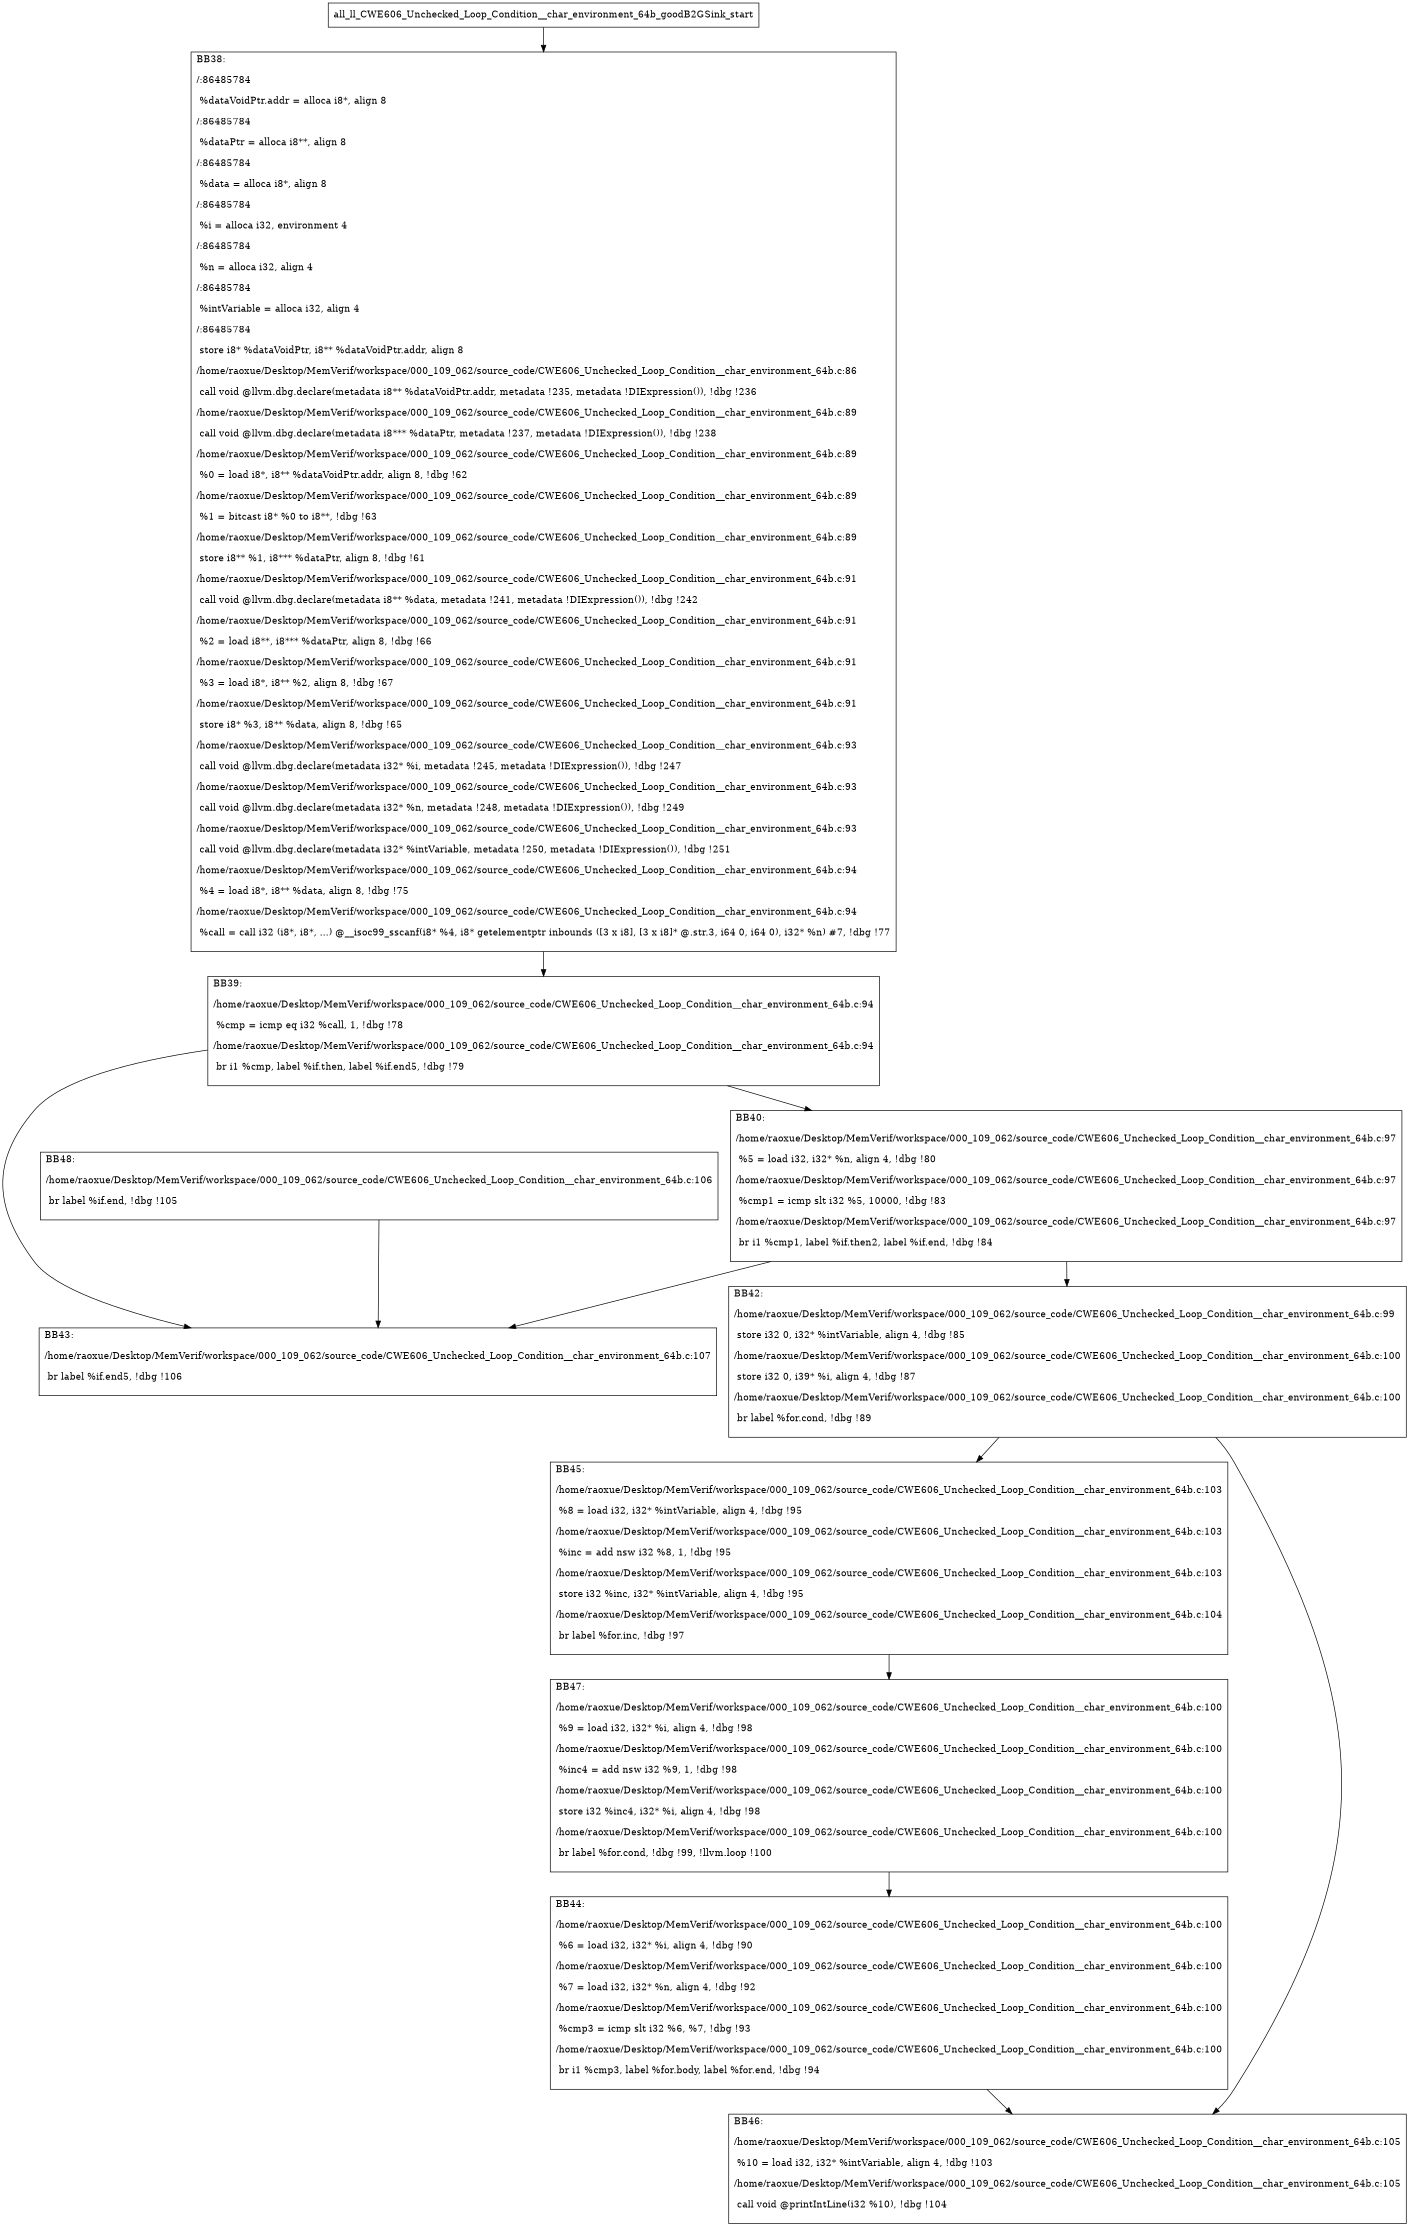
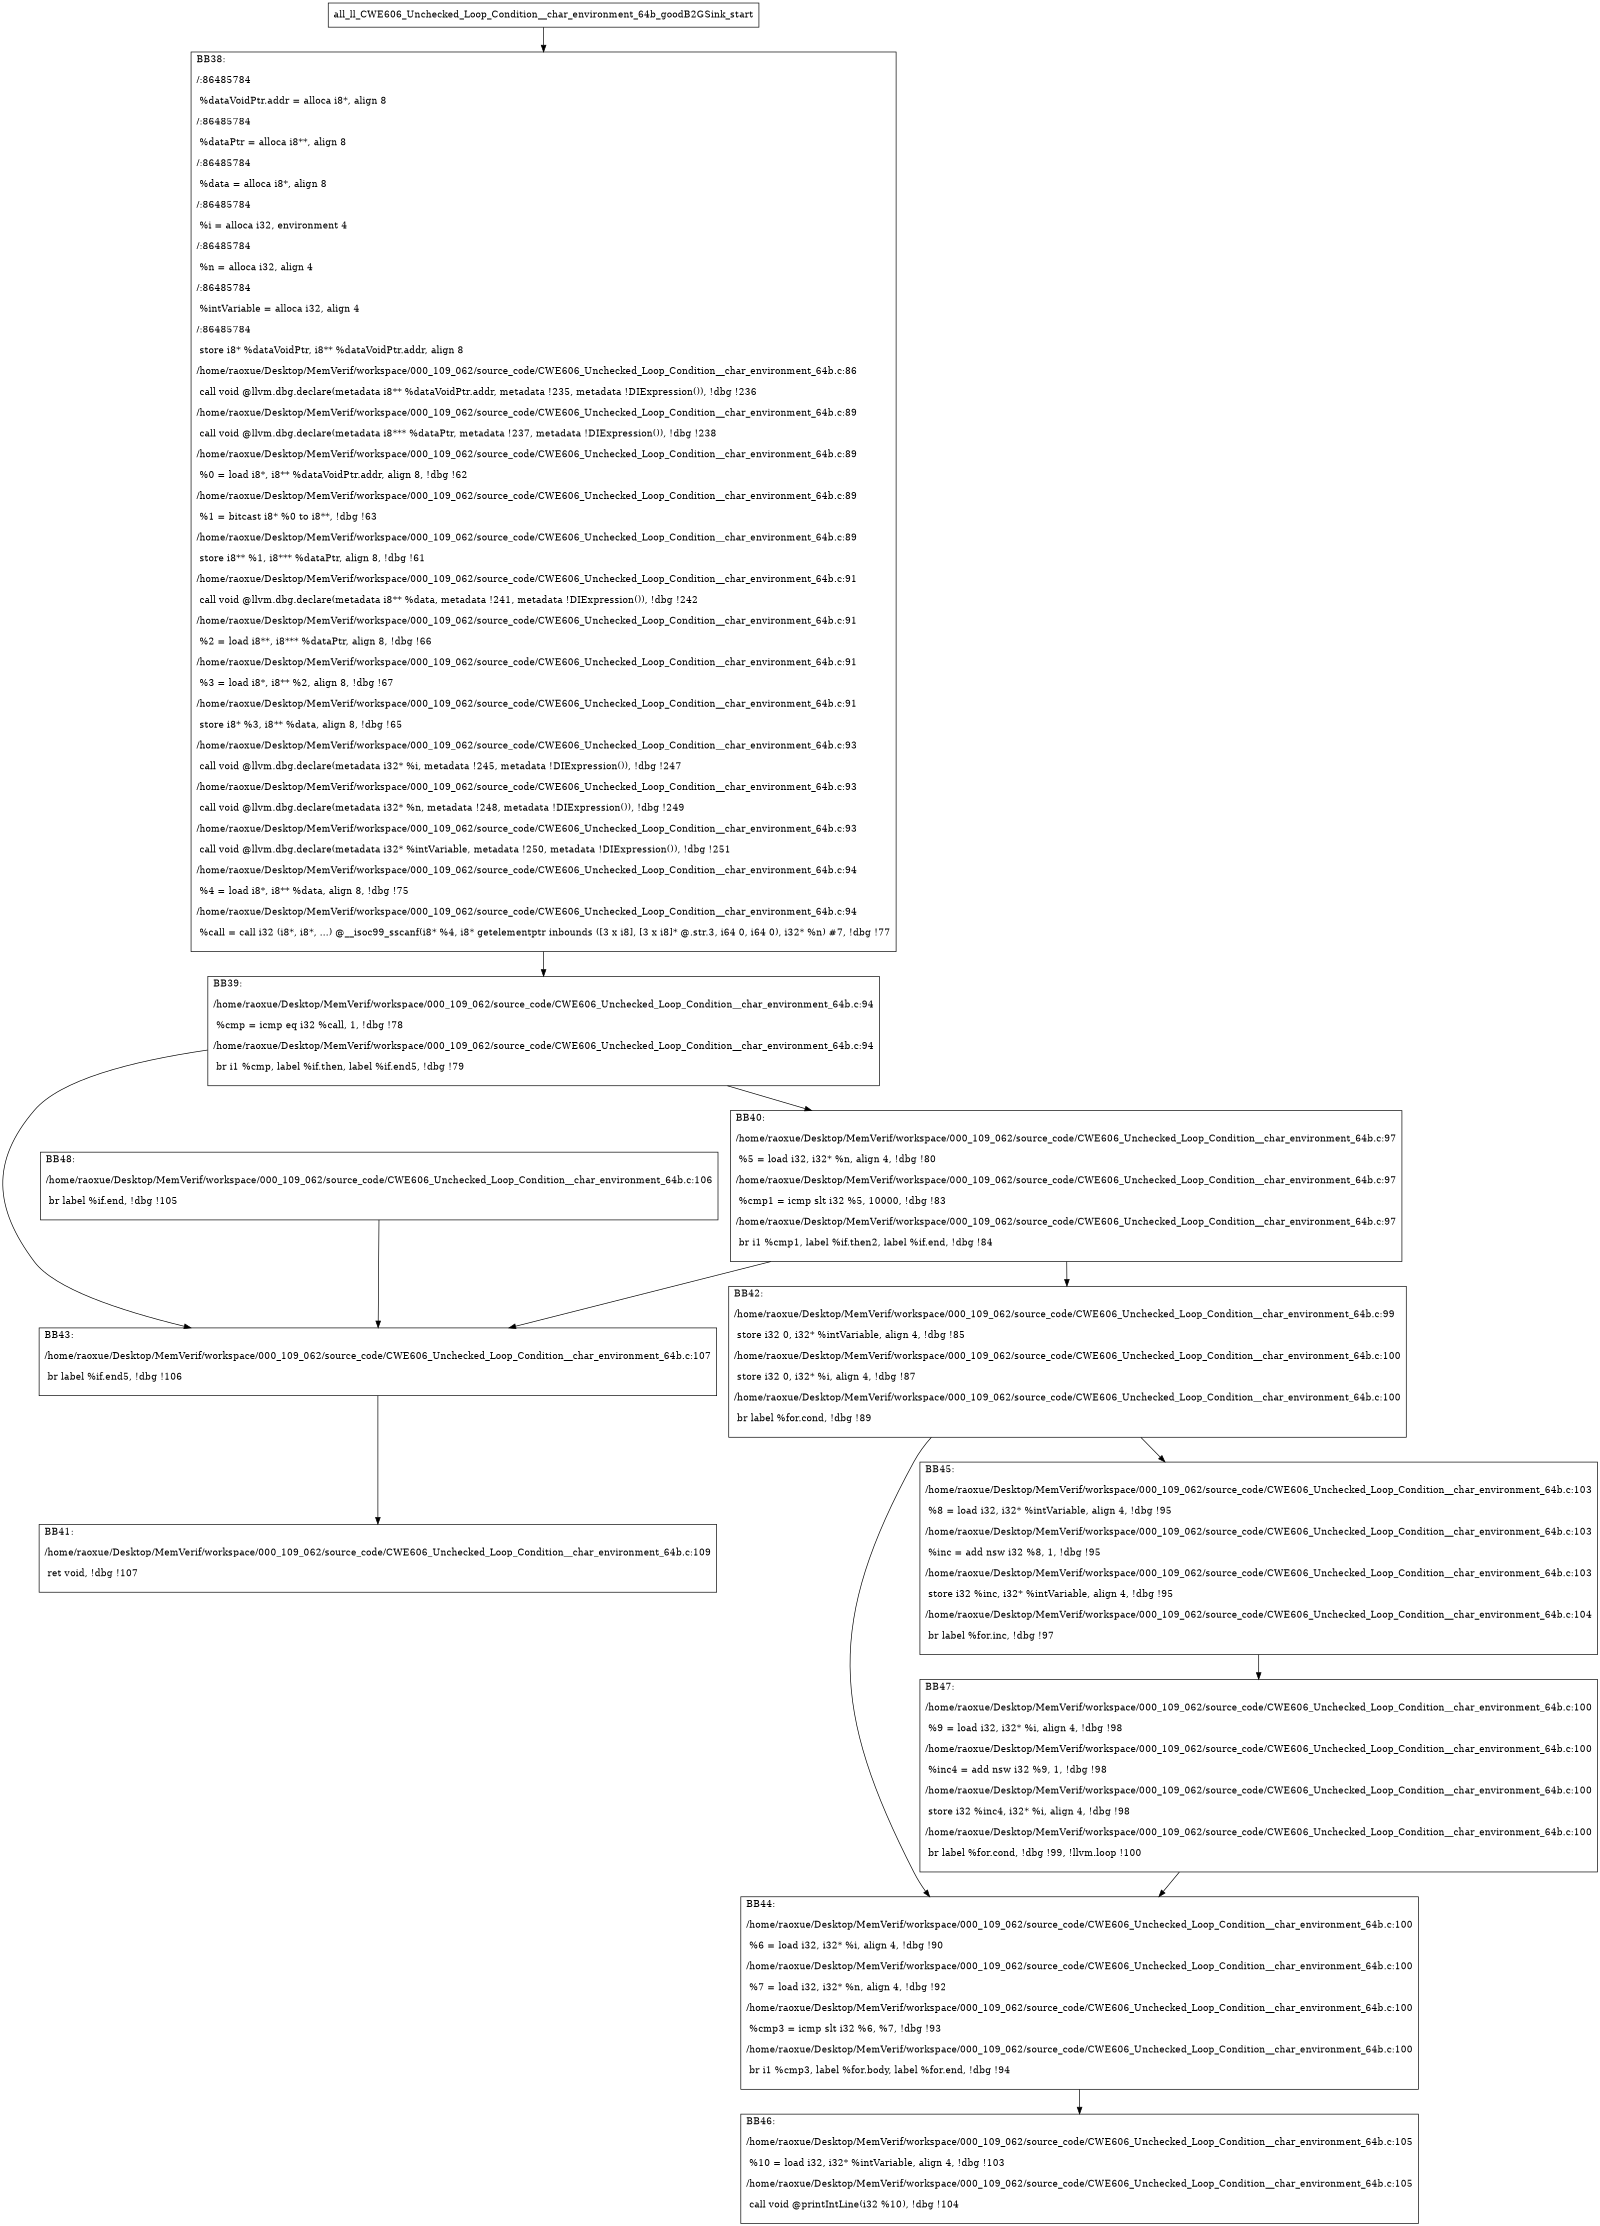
(825, 1377) -> (825, 1377)
none -> (378, 1558)
(1341, 1774) -> (850, 1663)
